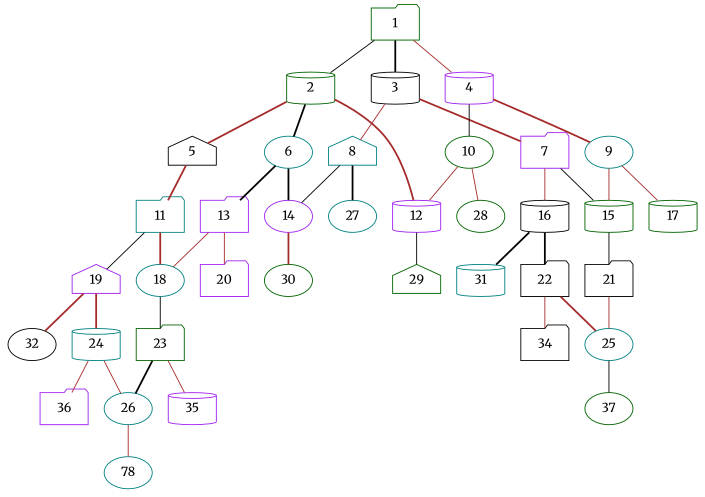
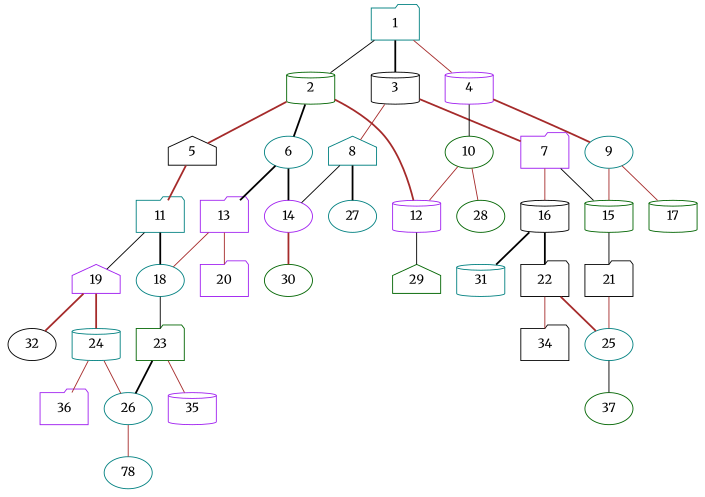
(395, 24) -> (395, 24)
(160, 248) -> (160, 248)
